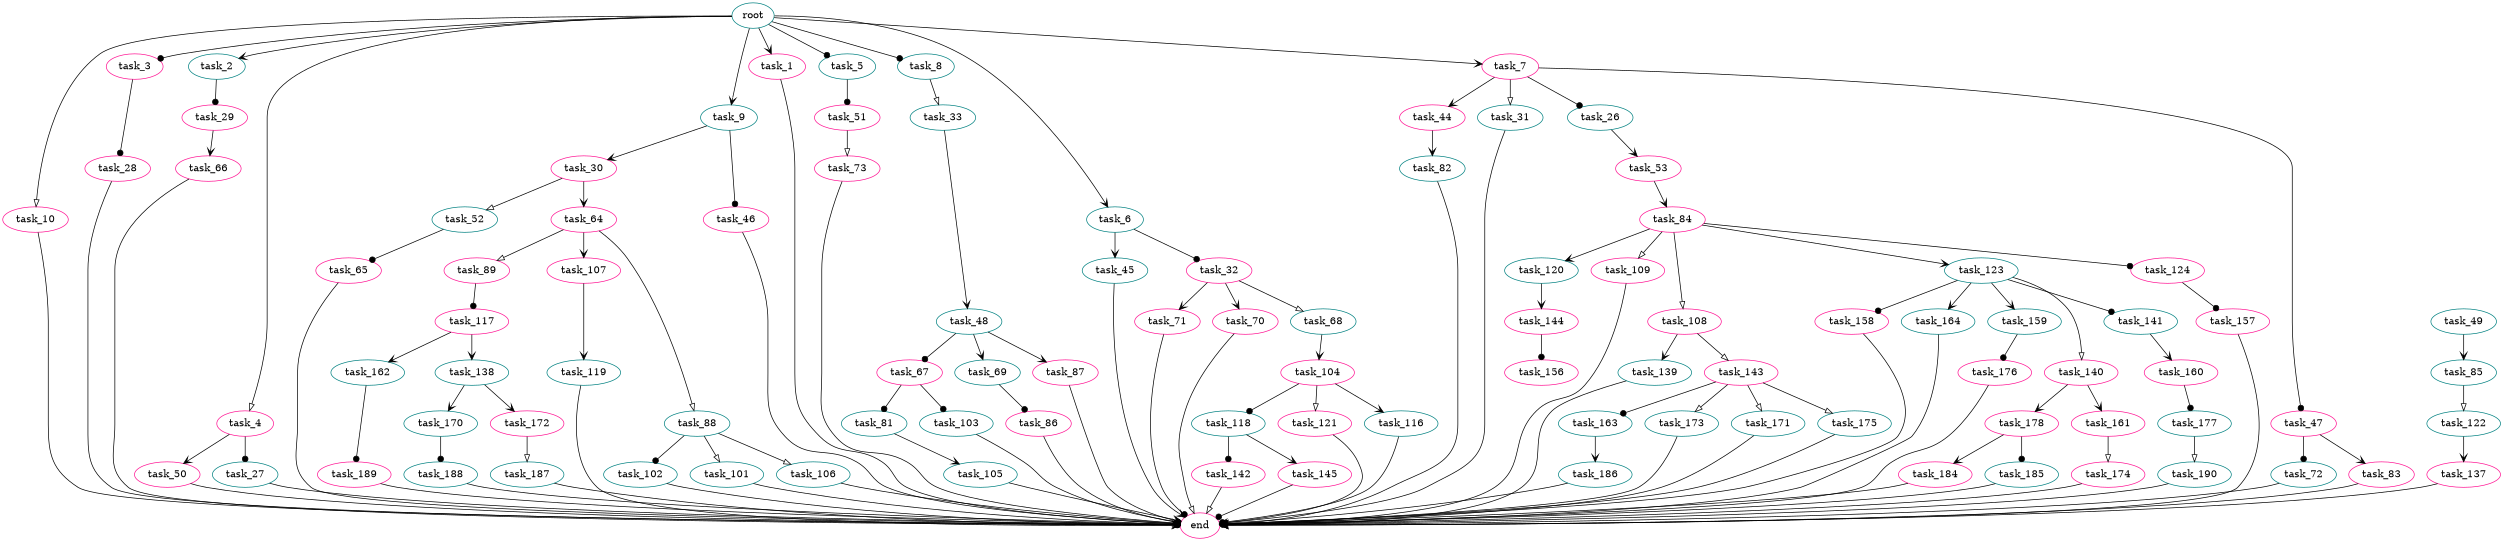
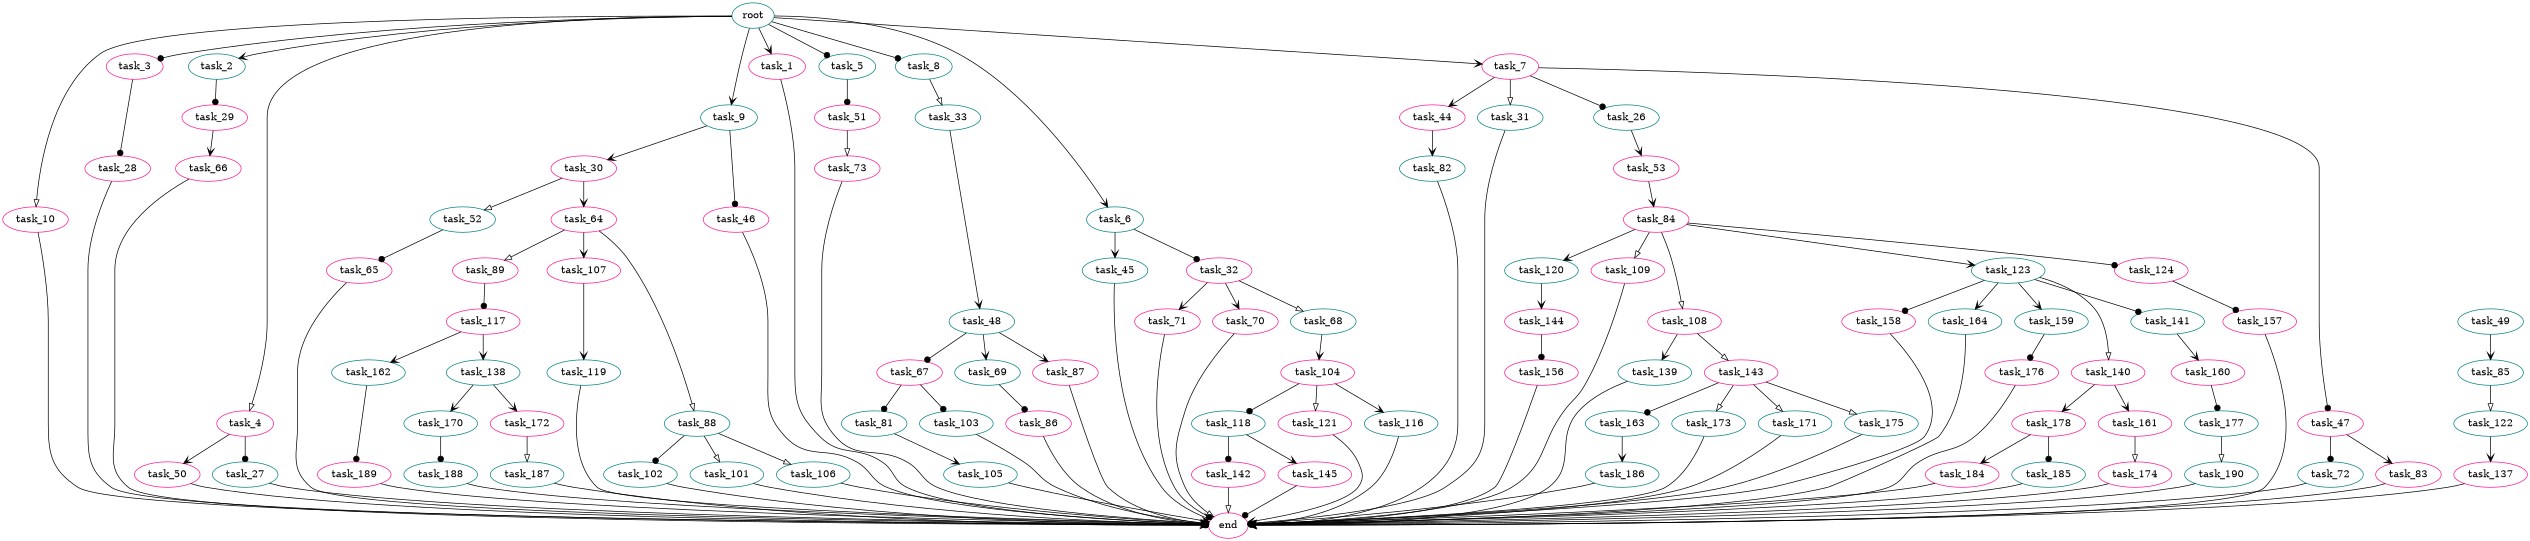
none -> (1483, 494)
